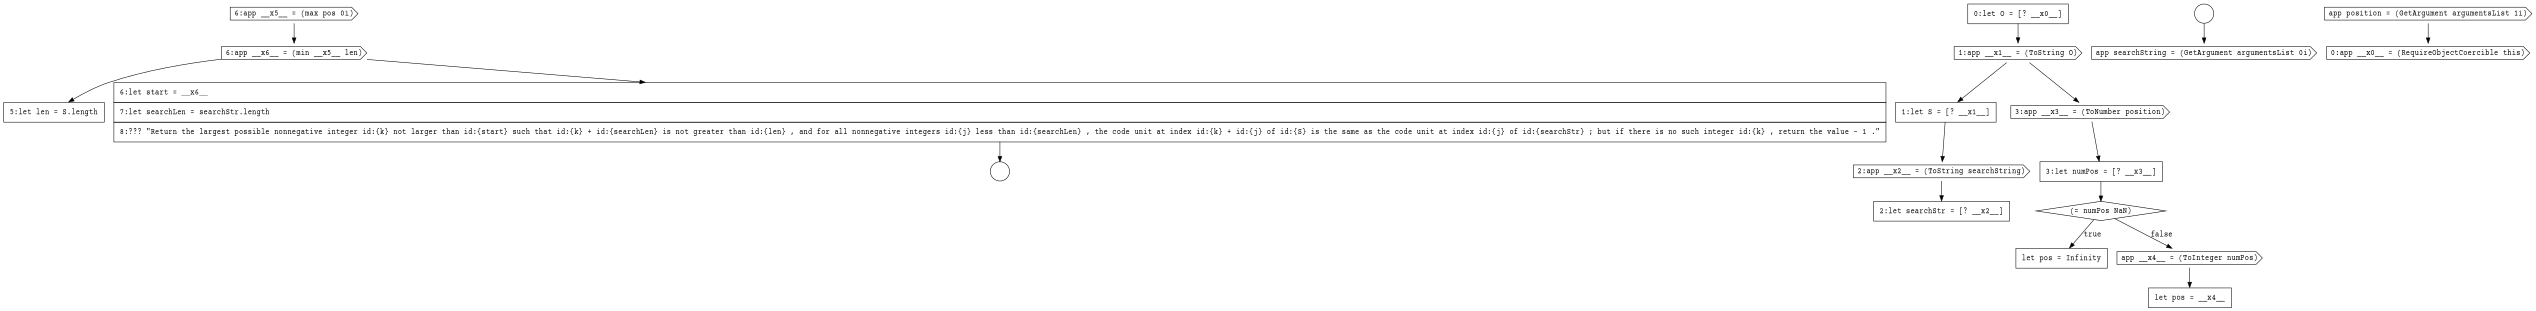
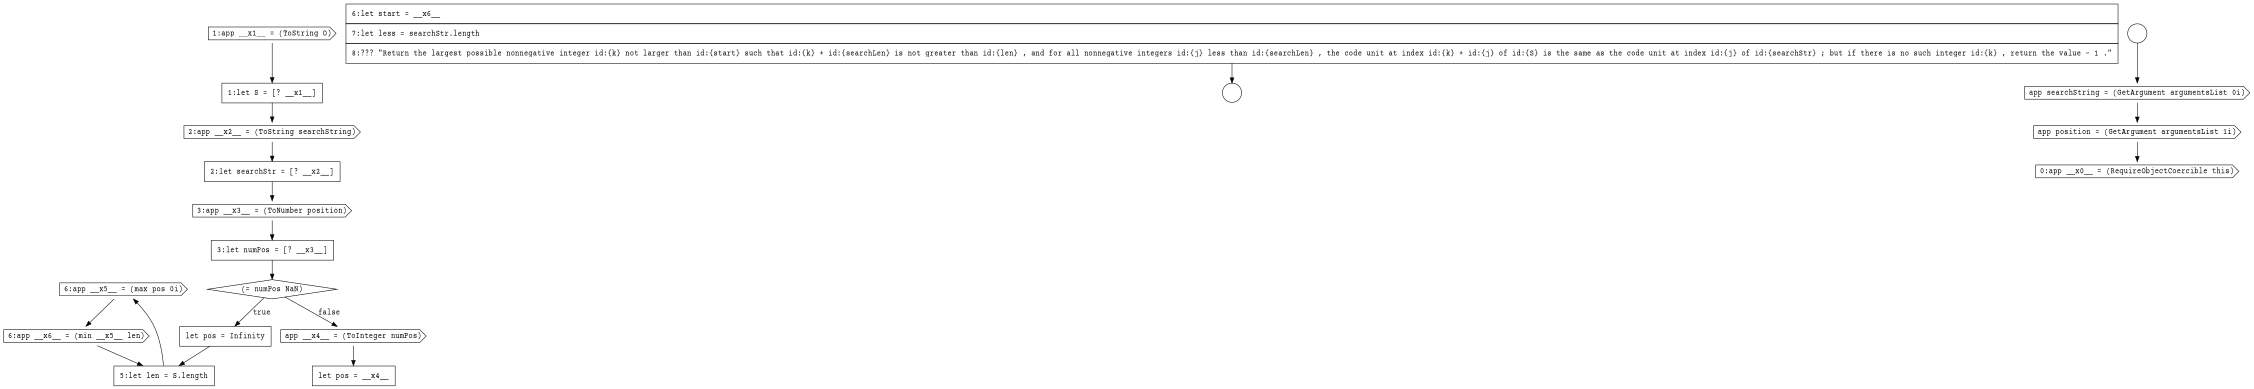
(2018, 14) -> none
(503, 71) -> none
(2052, 81) -> (272, 188)
none -> (2137, 110)
(195, 112) -> (416, 33)
none -> (156, 332)
none -> (197, 354)
